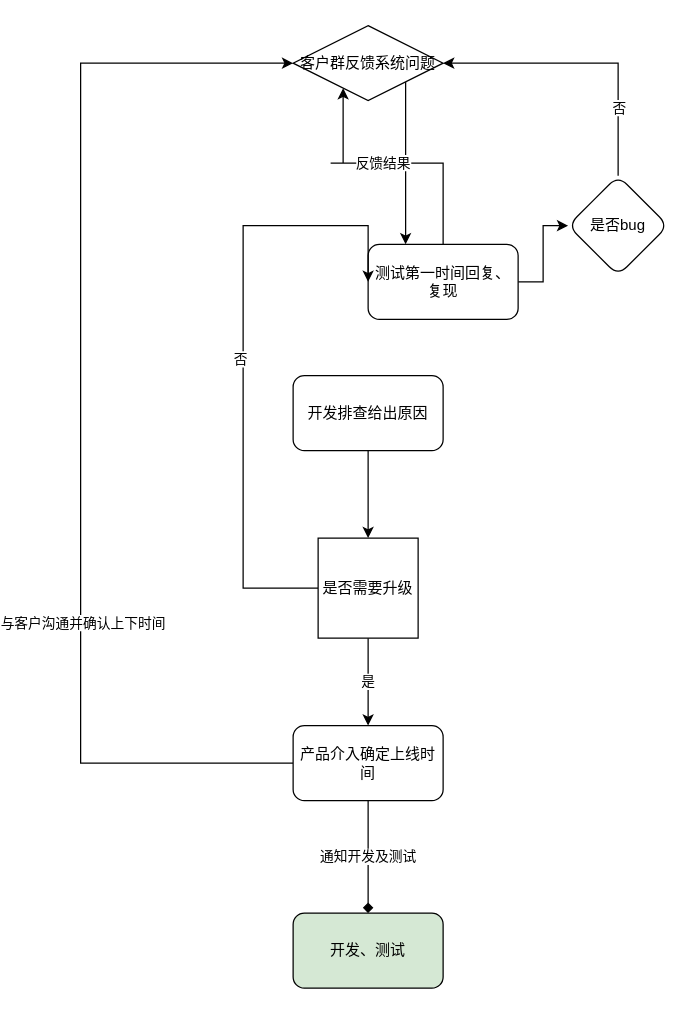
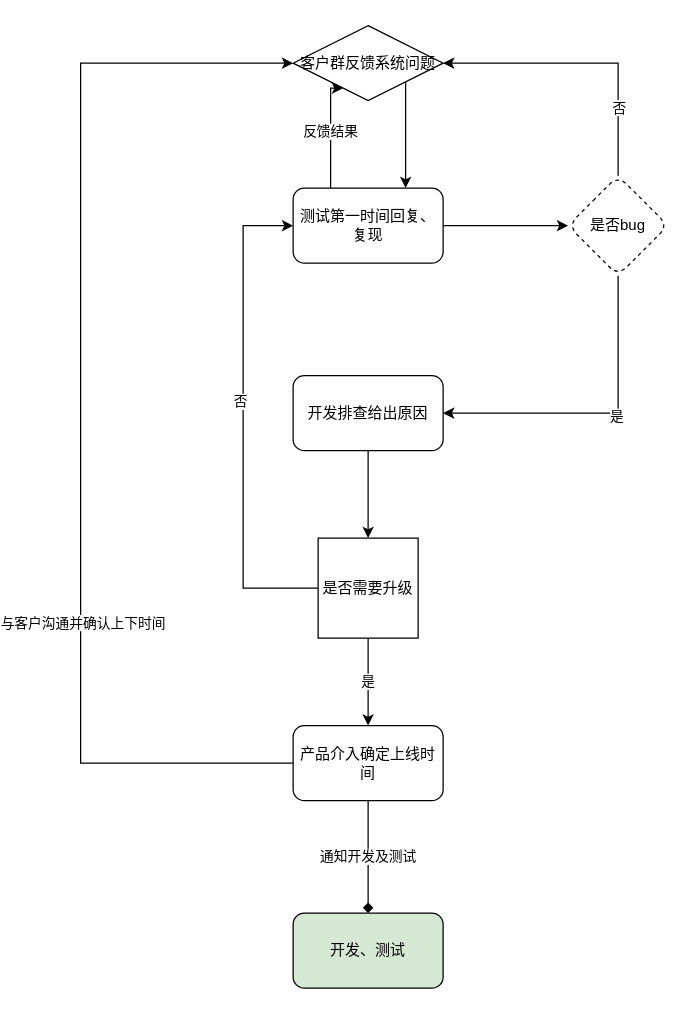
(618, 226) -> (618, 226)
(443, 282) -> (368, 226)
none -> (603, 413)
